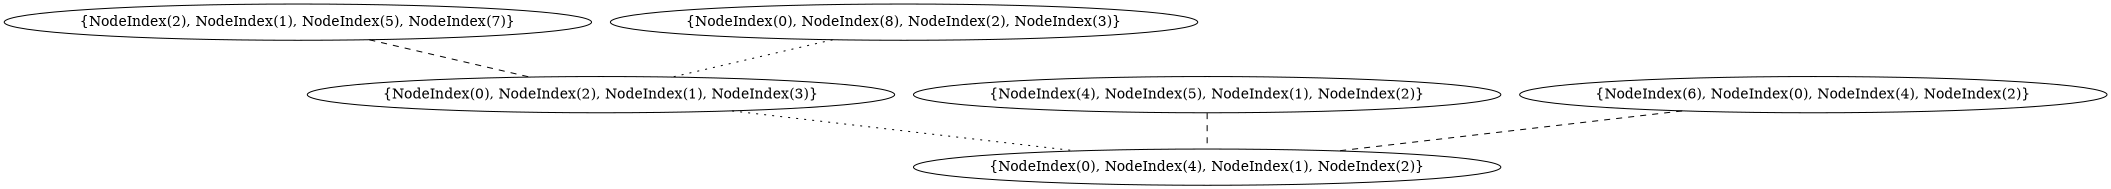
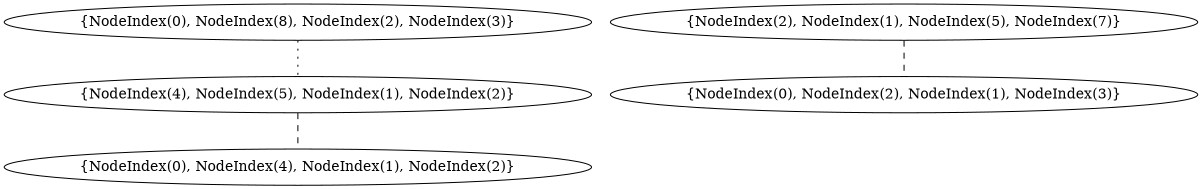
(753, 58) -> (298, 59)
(1813, 95) -> none
(904, 131) -> none
